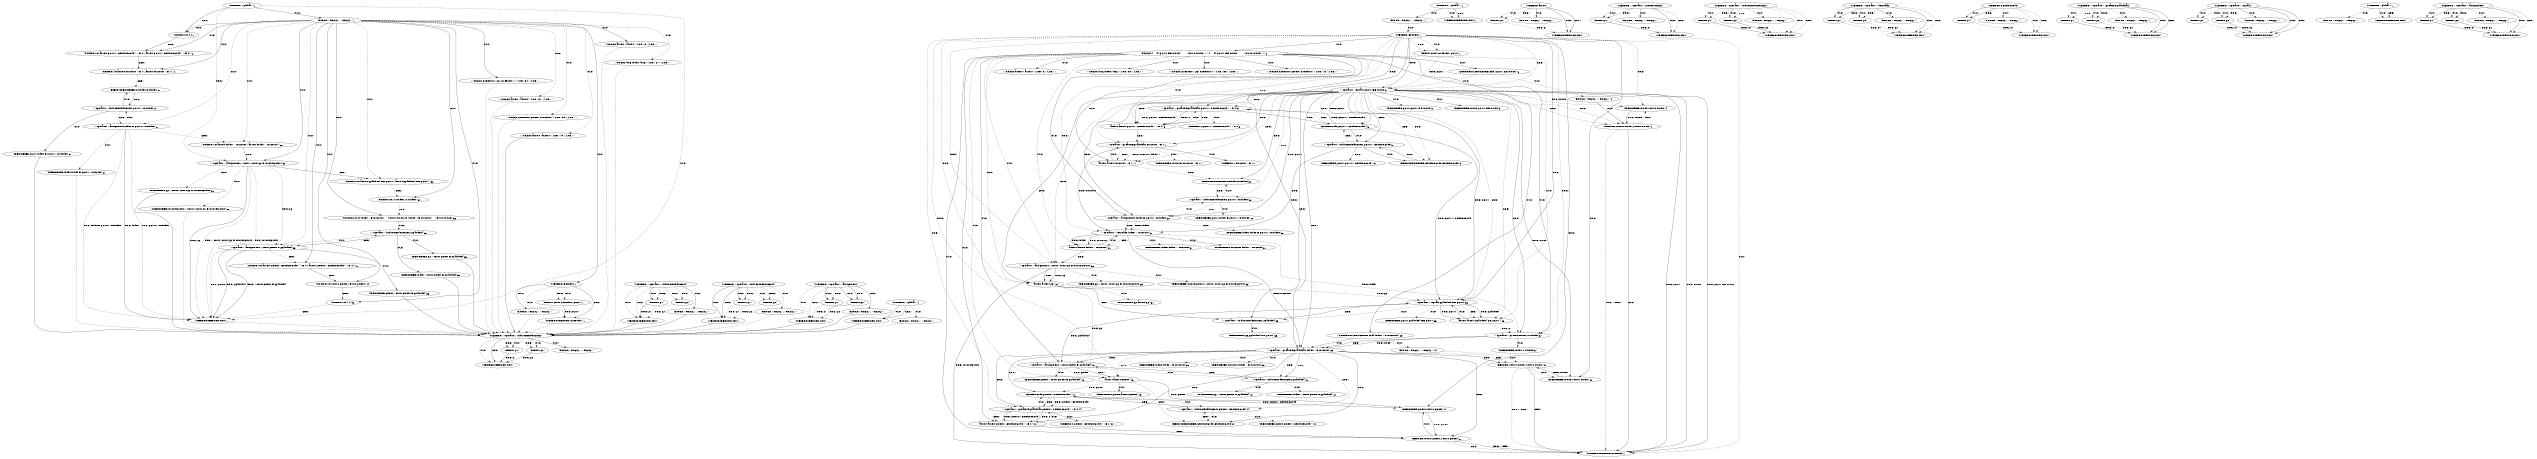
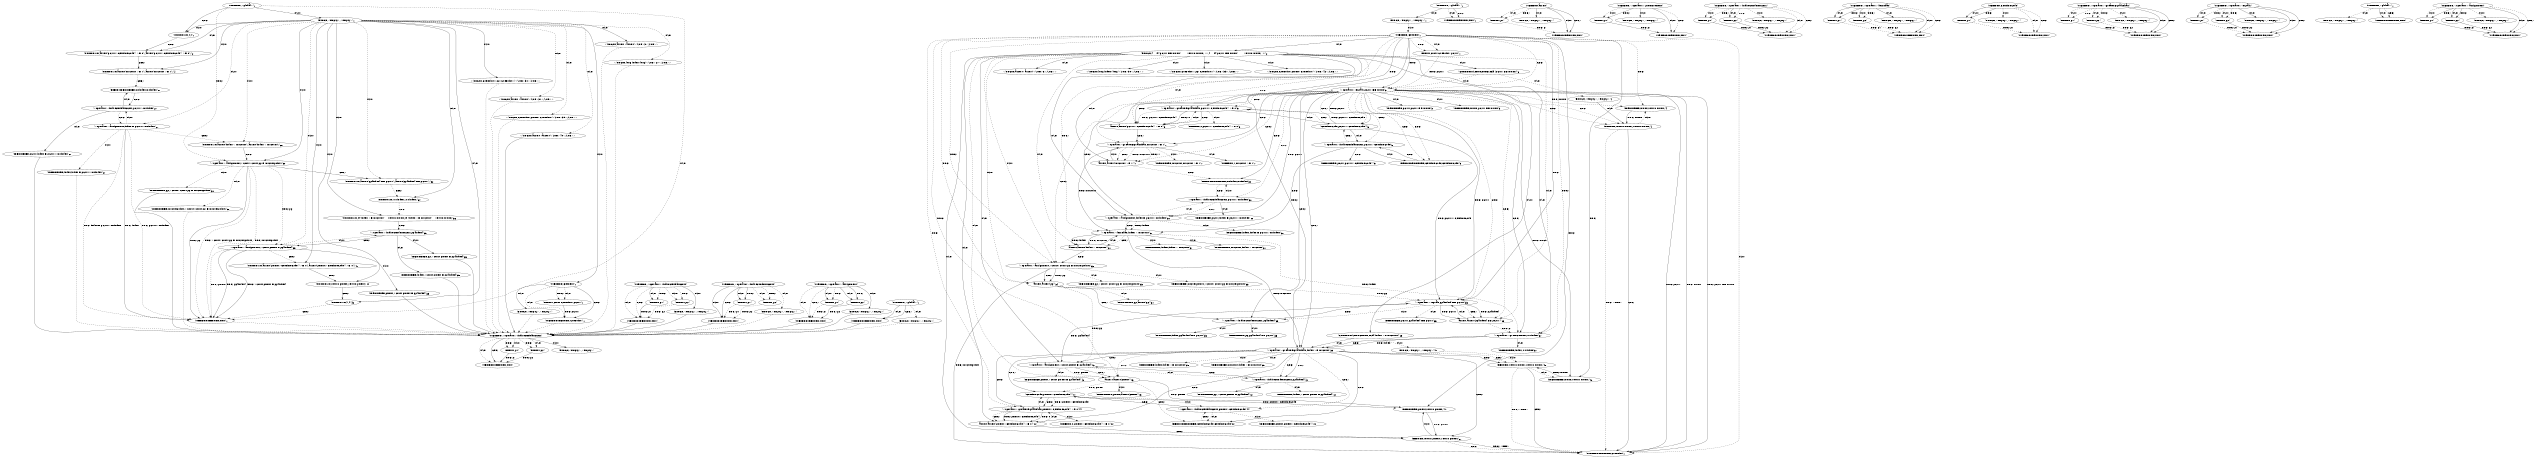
(1111, 98) -> none
(1374, 115) -> (1374, 115)
none -> (1181, 335)
